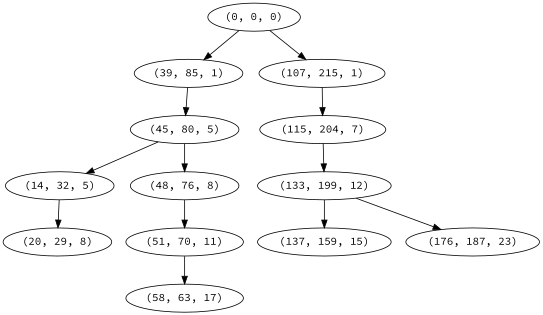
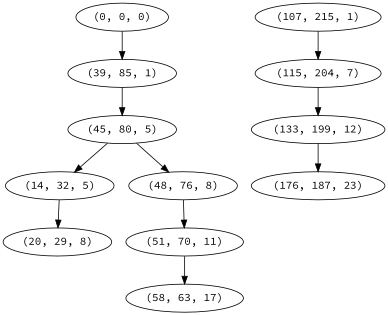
(285, 43) -> none
(324, 242) -> none
